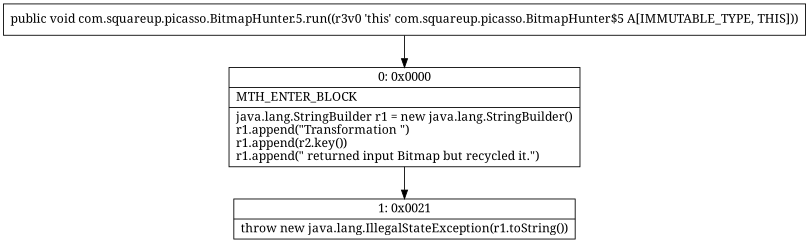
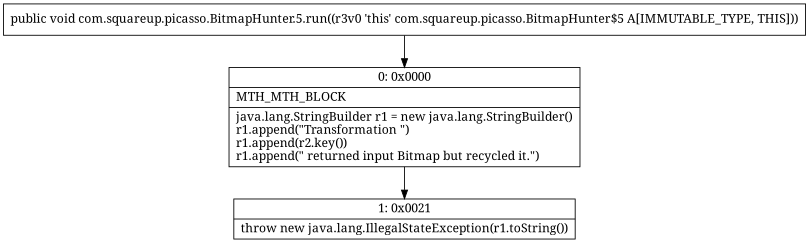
(297, 97) -> (291, 97)
